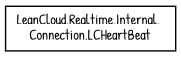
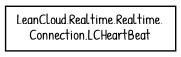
(91, 29) -> (91, 29)
